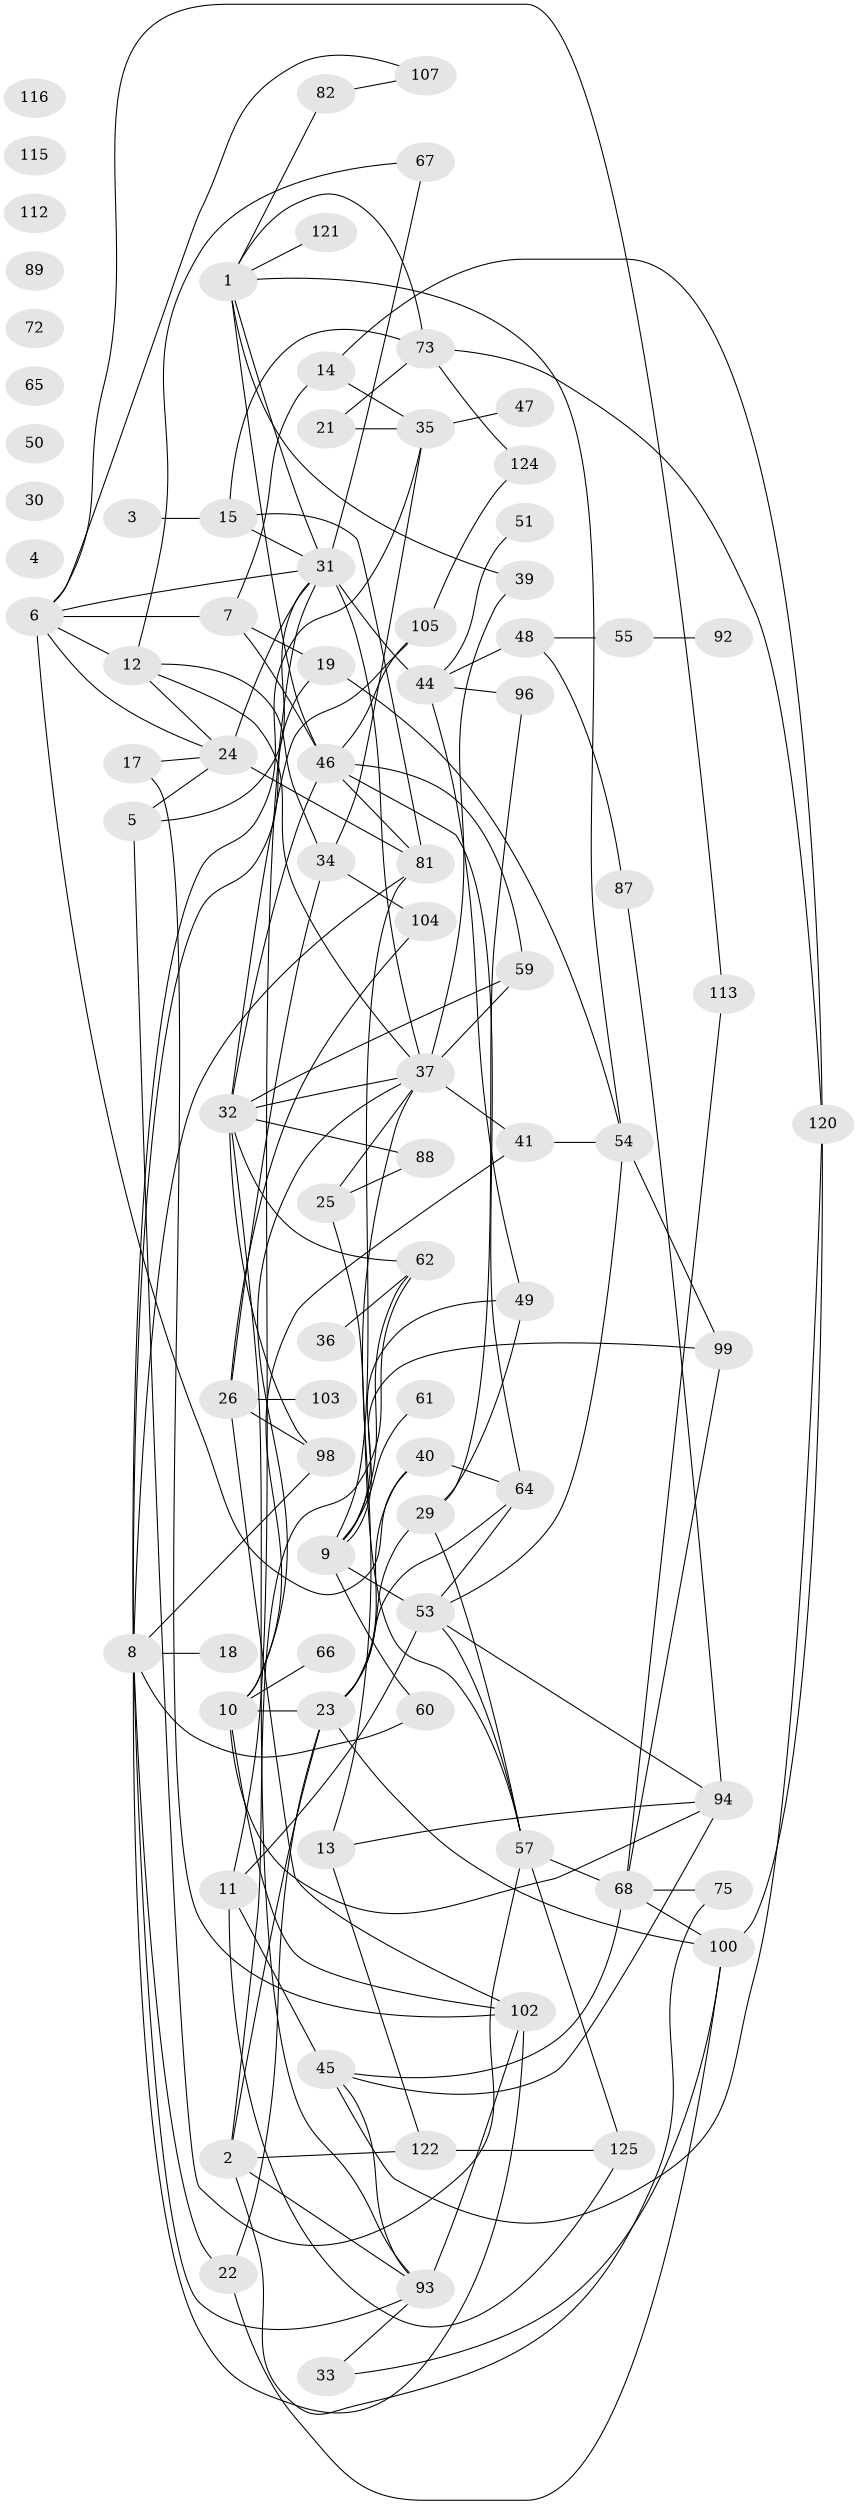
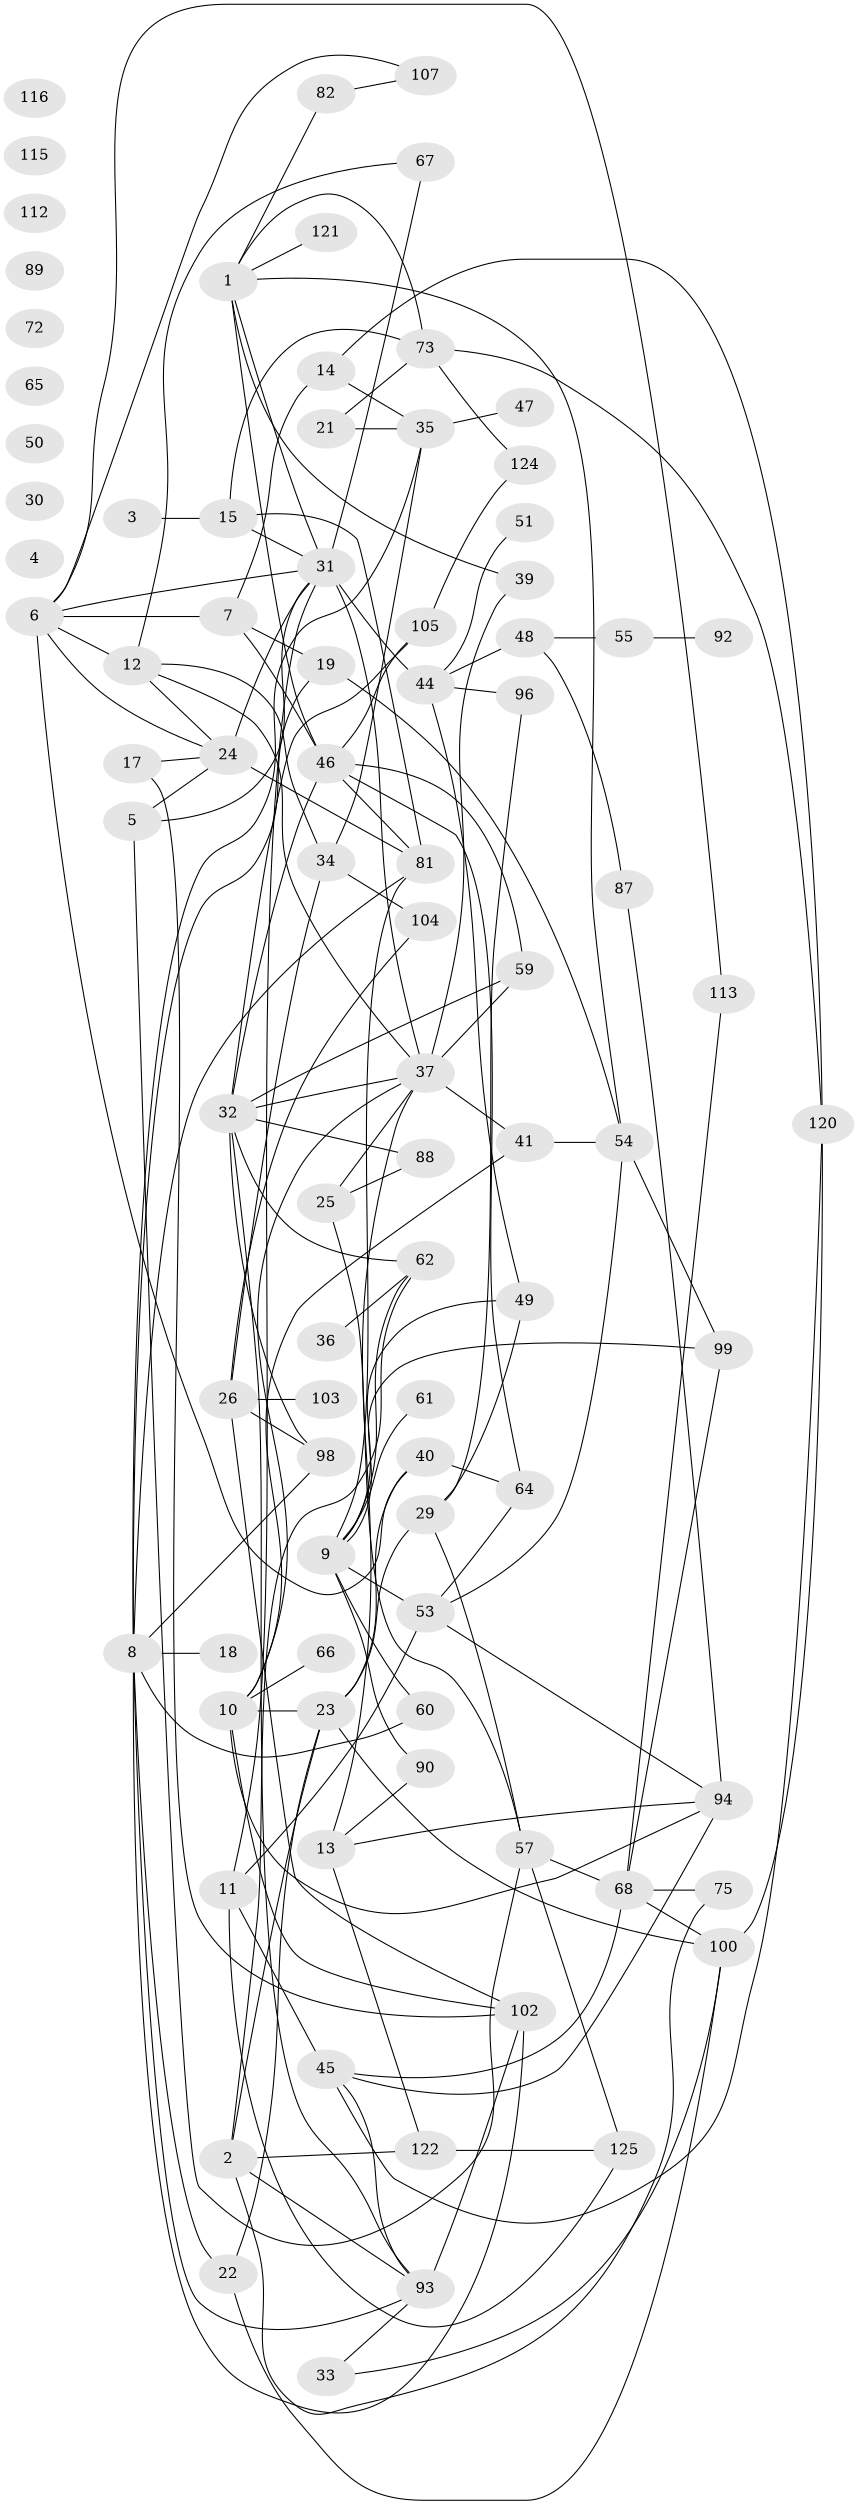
(399, 1579) -> none
(487, 1715) -> none
none -> (426, 1769)
